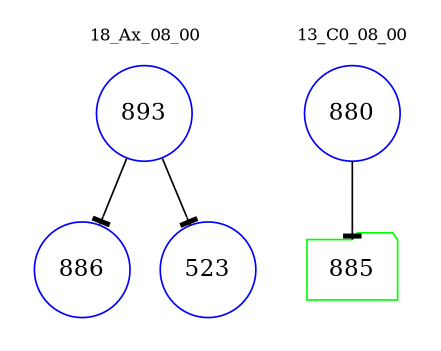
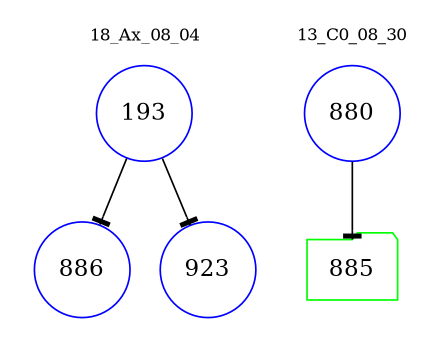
(145, 36) -> (145, 36)
(352, 36) -> (352, 36)
(144, 113) -> (144, 113)
(208, 270) -> (208, 270)
